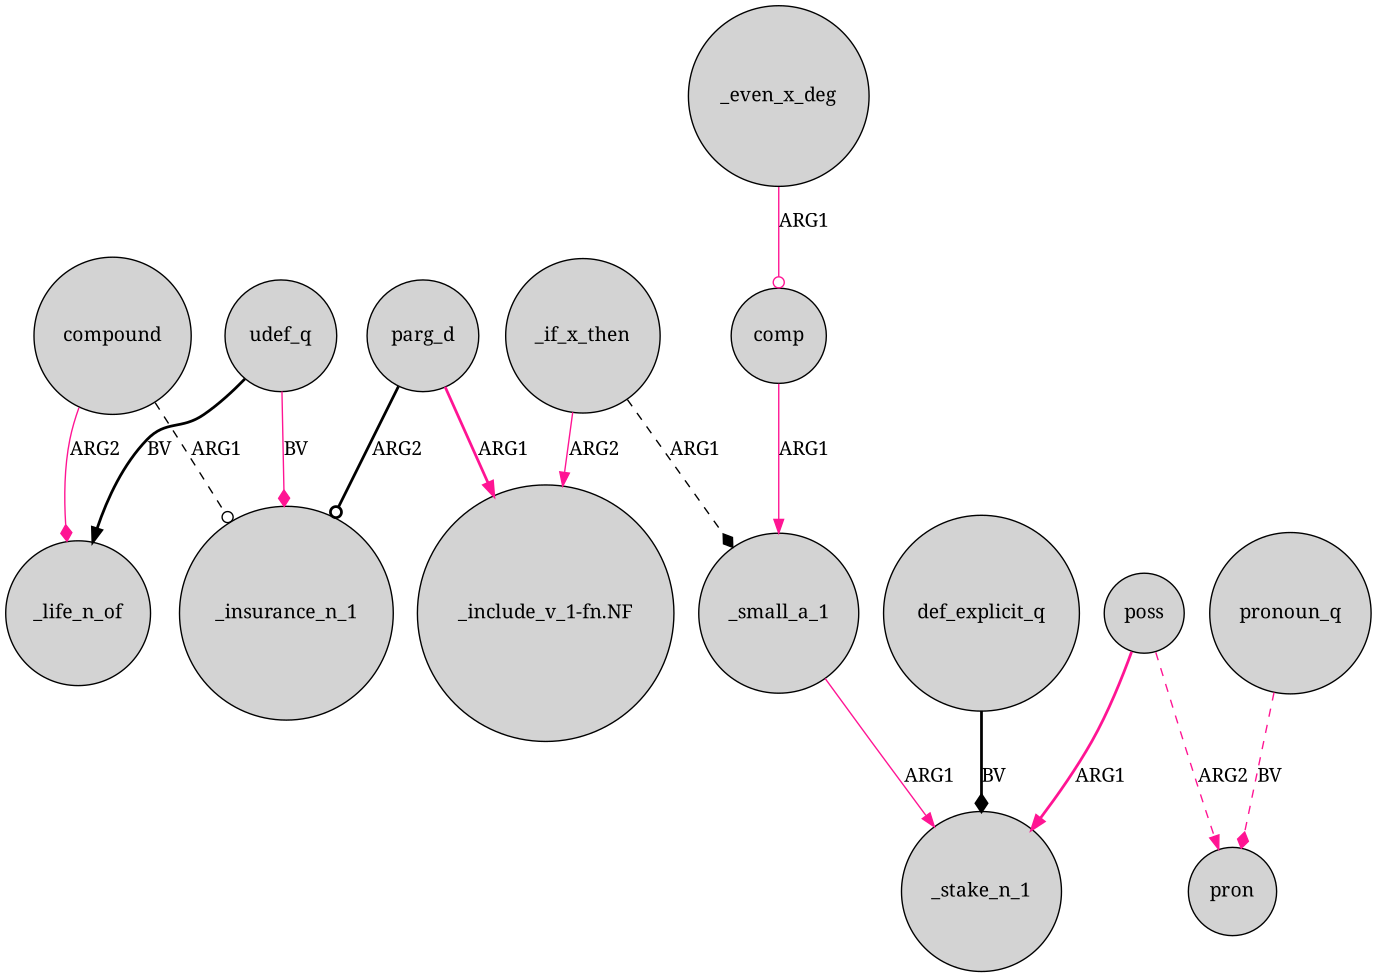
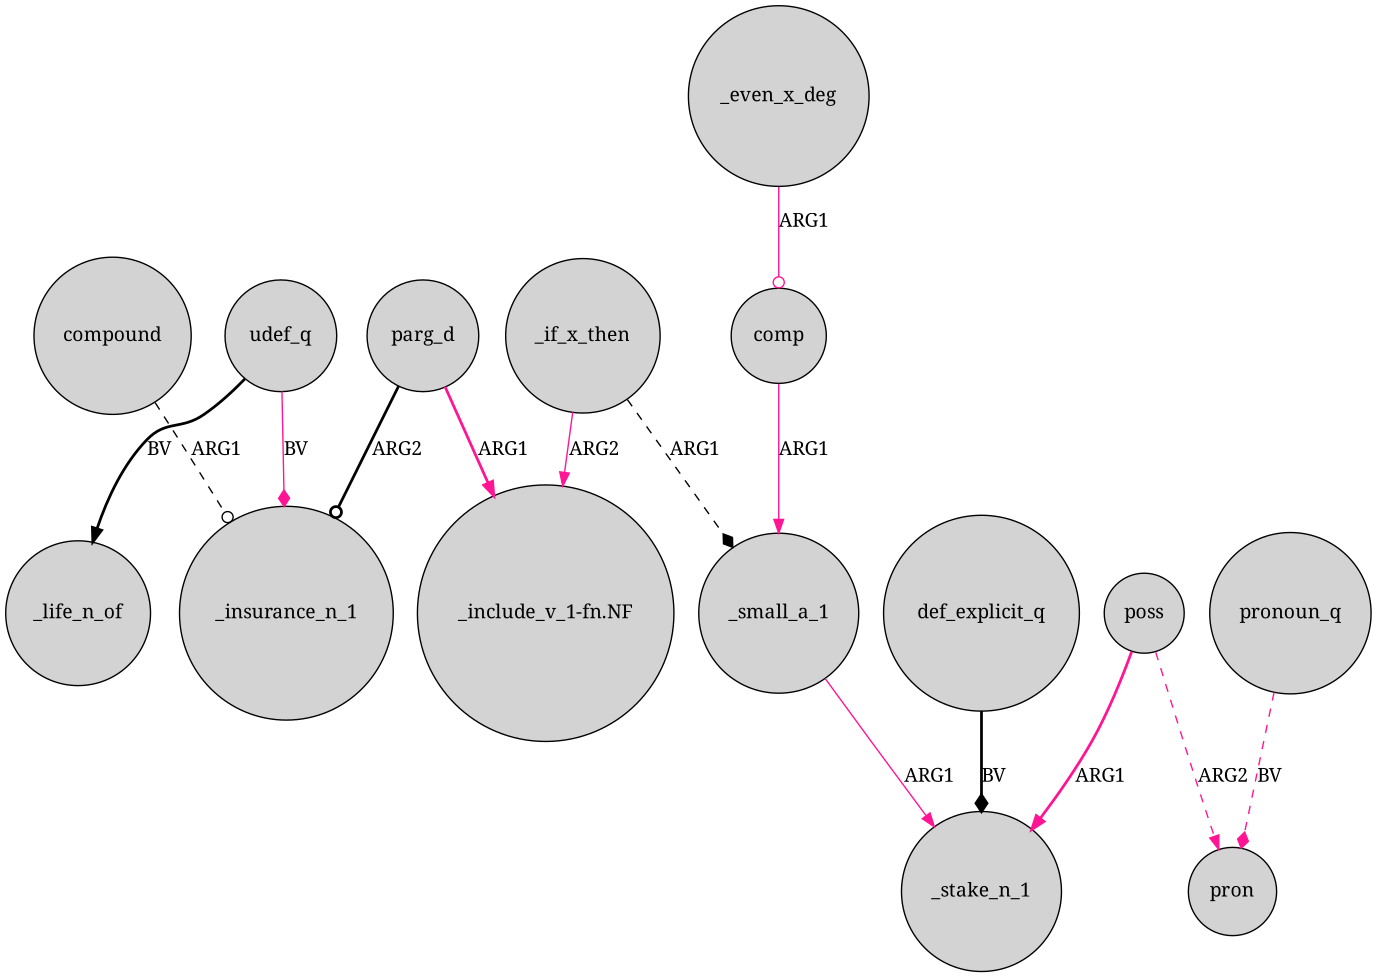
(66, 465) -> none
